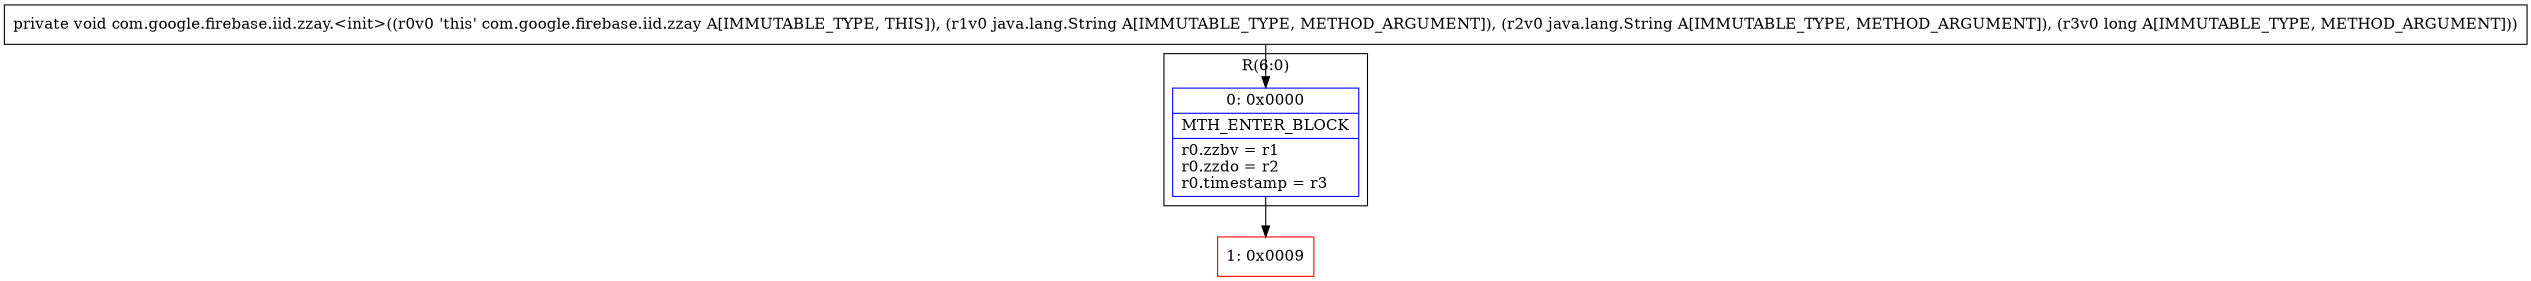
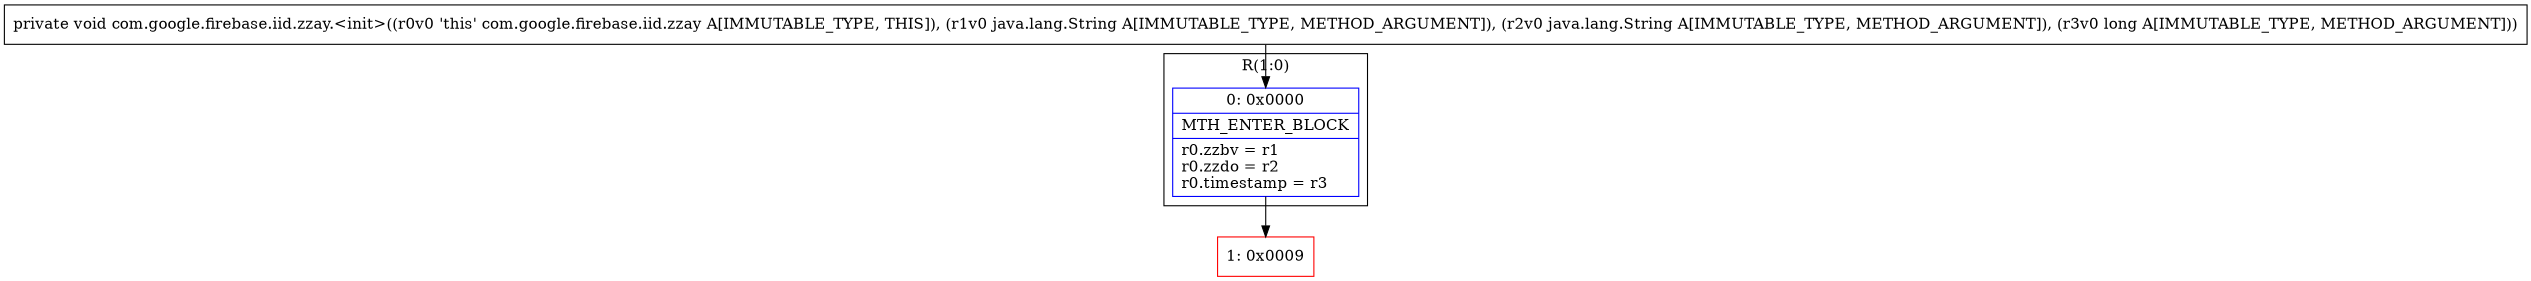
(1266, 66) -> (1266, 66)
